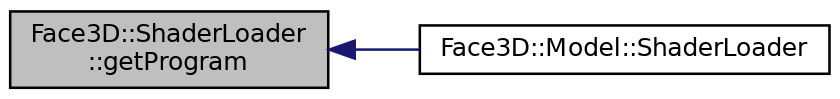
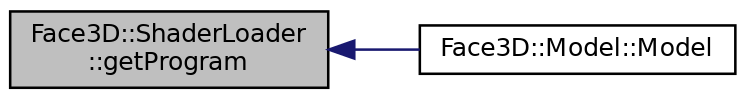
(625, 50) -> (578, 50)
